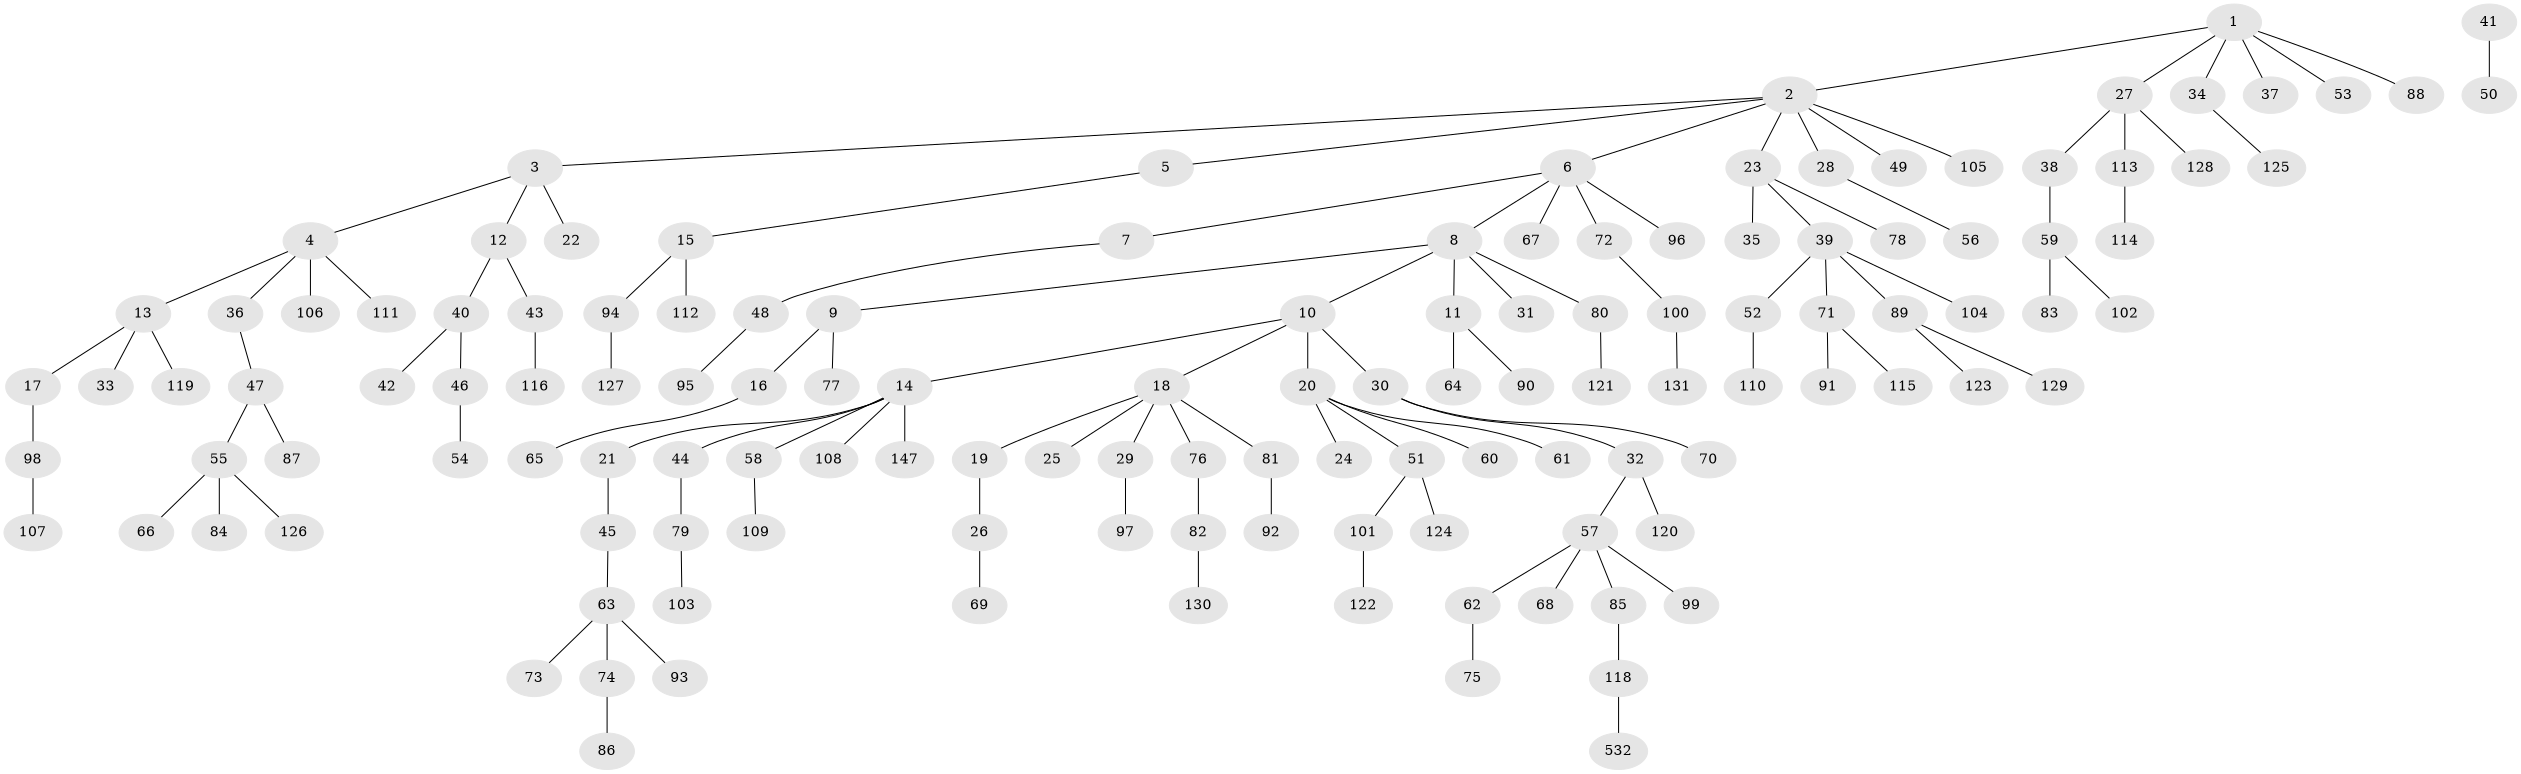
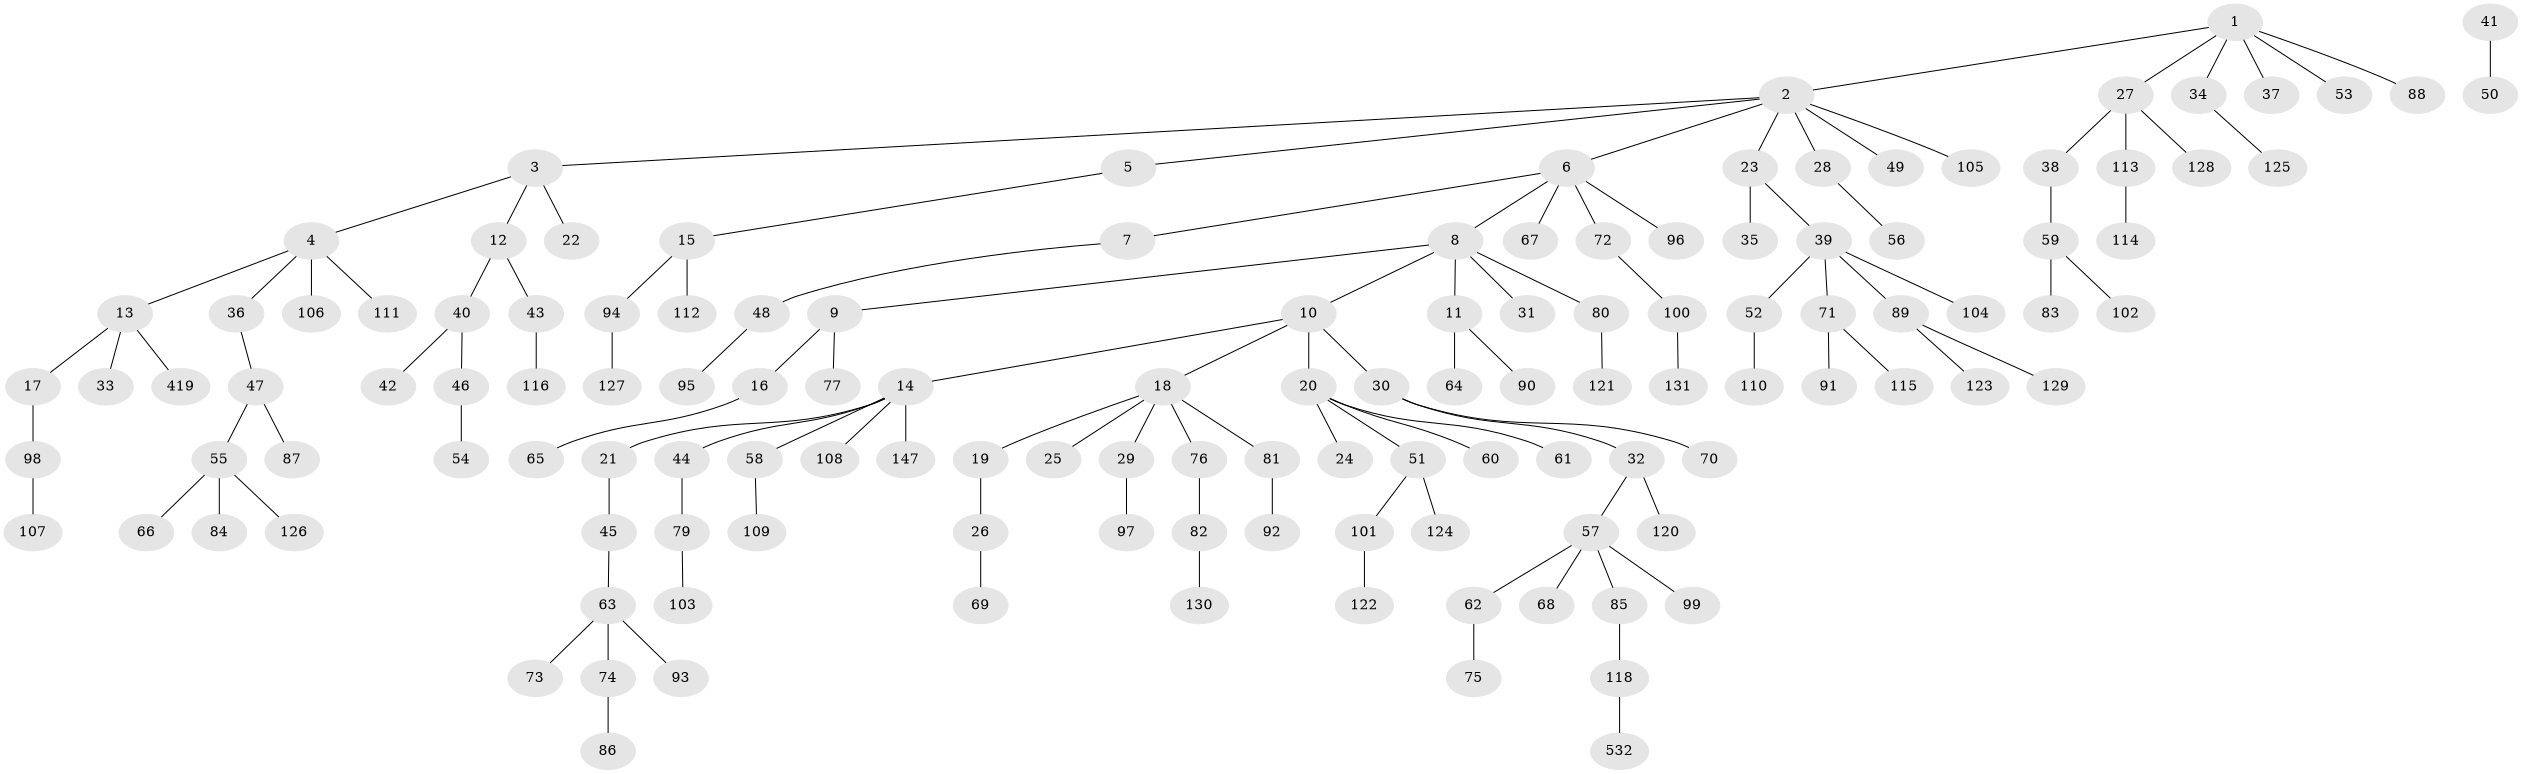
(1898, 241) -> none
(181, 387) -> (181, 387)
